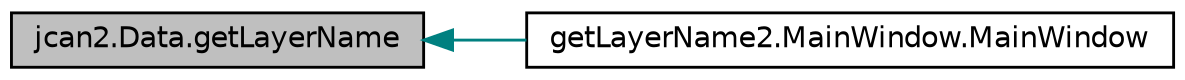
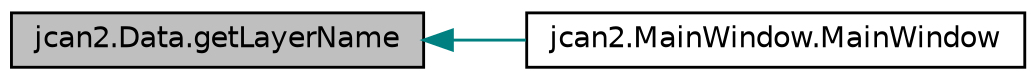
(850, 40) -> (776, 40)
